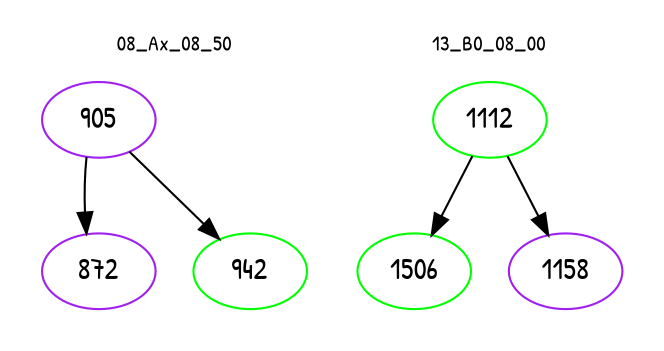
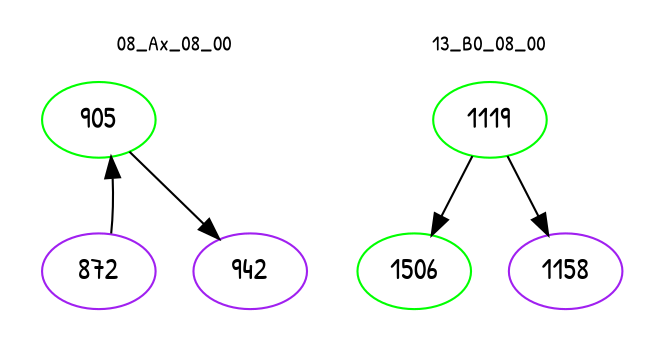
(175, 45) -> (175, 45)
(99, 120) -> (99, 120)
(490, 120) -> (490, 120)
(85, 185) -> (113, 206)
(250, 271) -> (250, 271)
